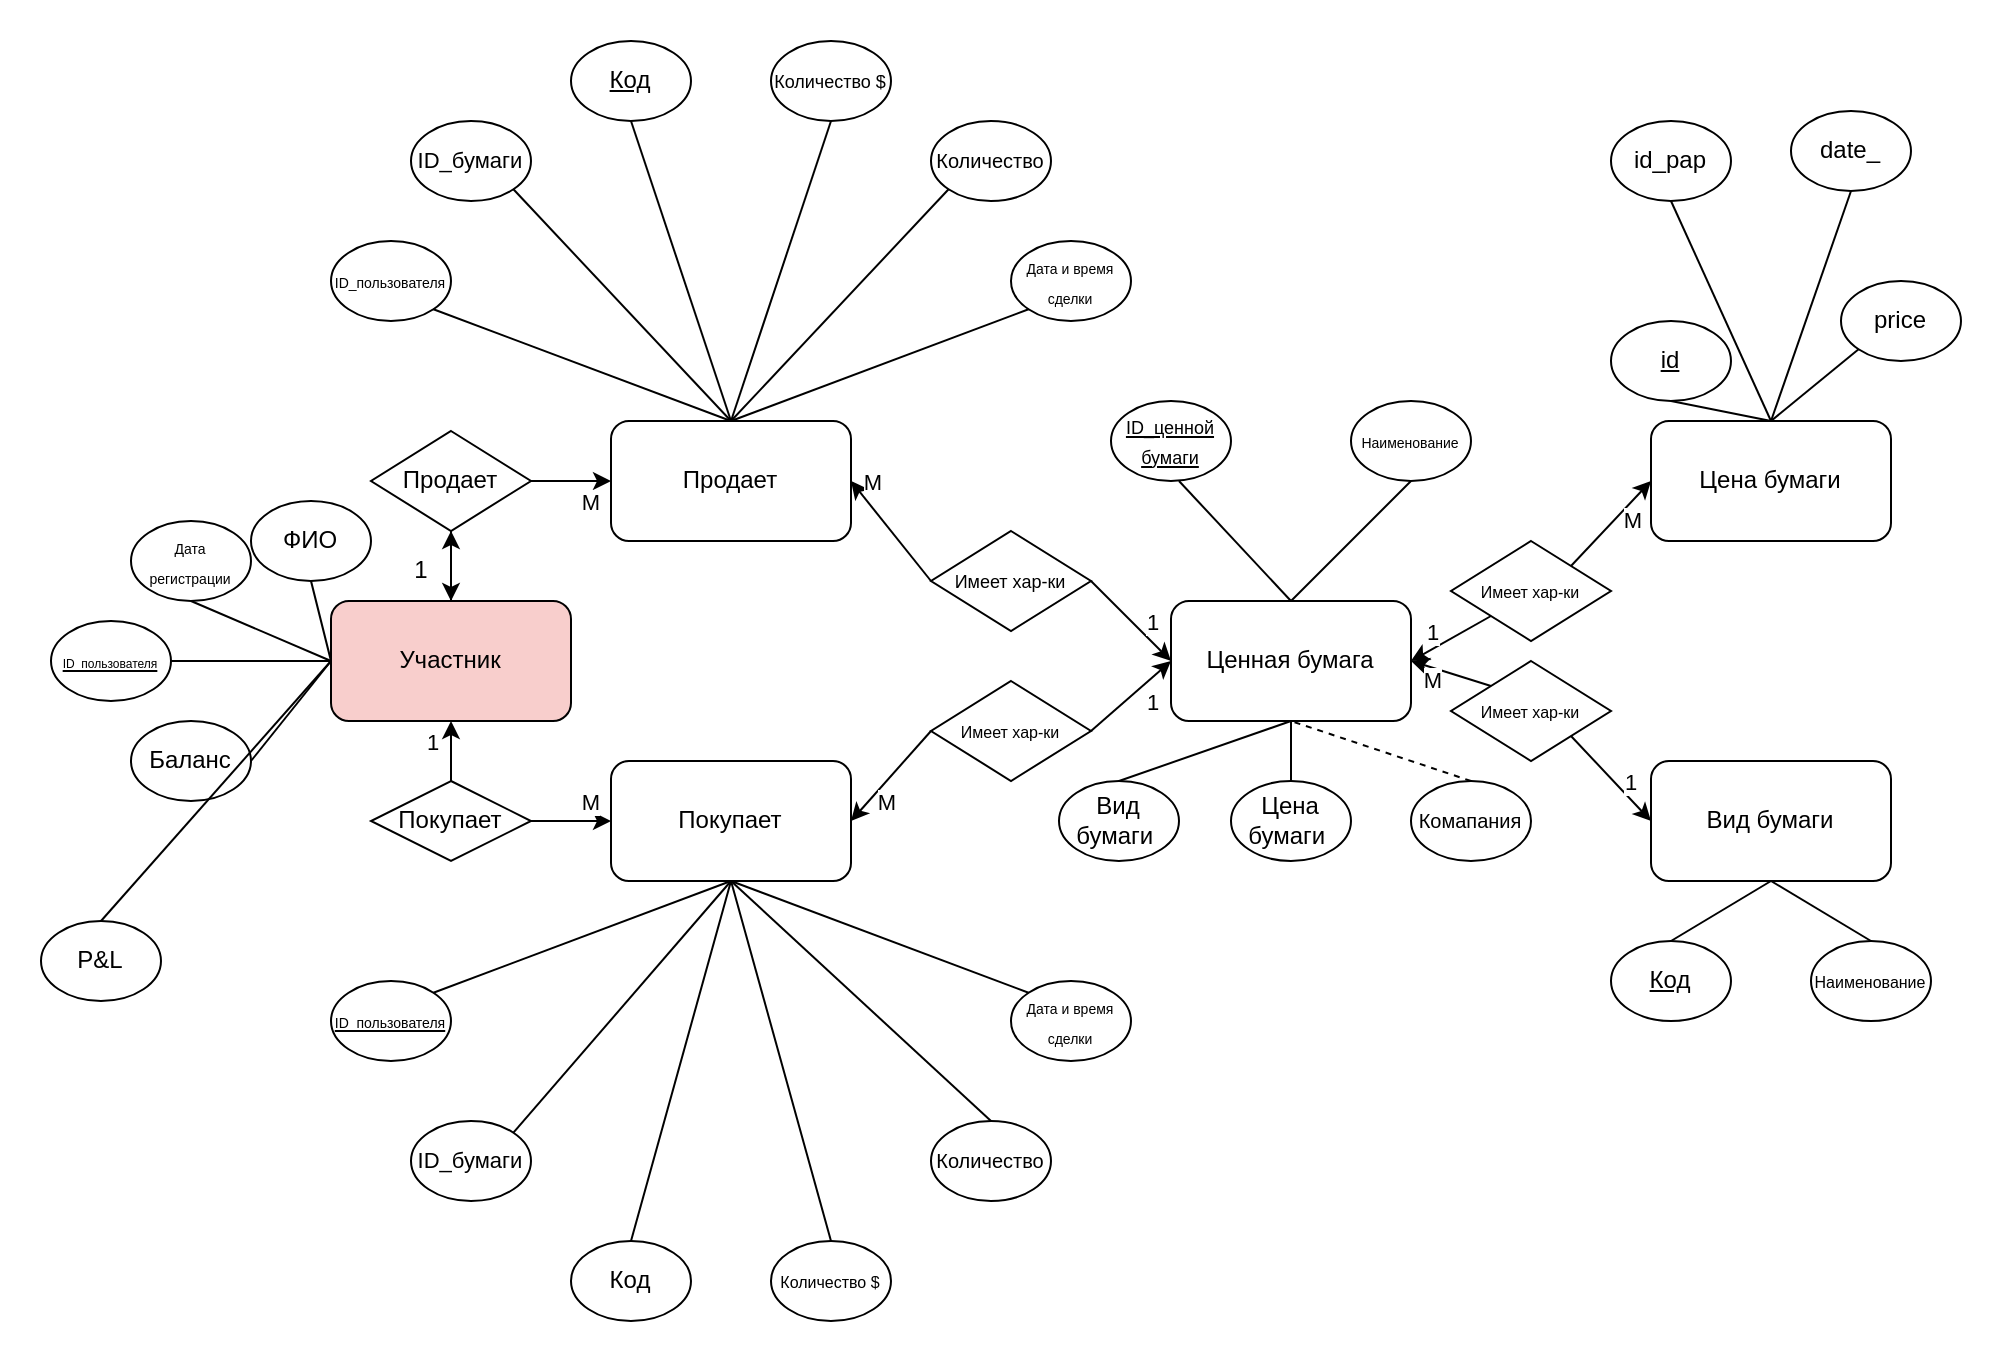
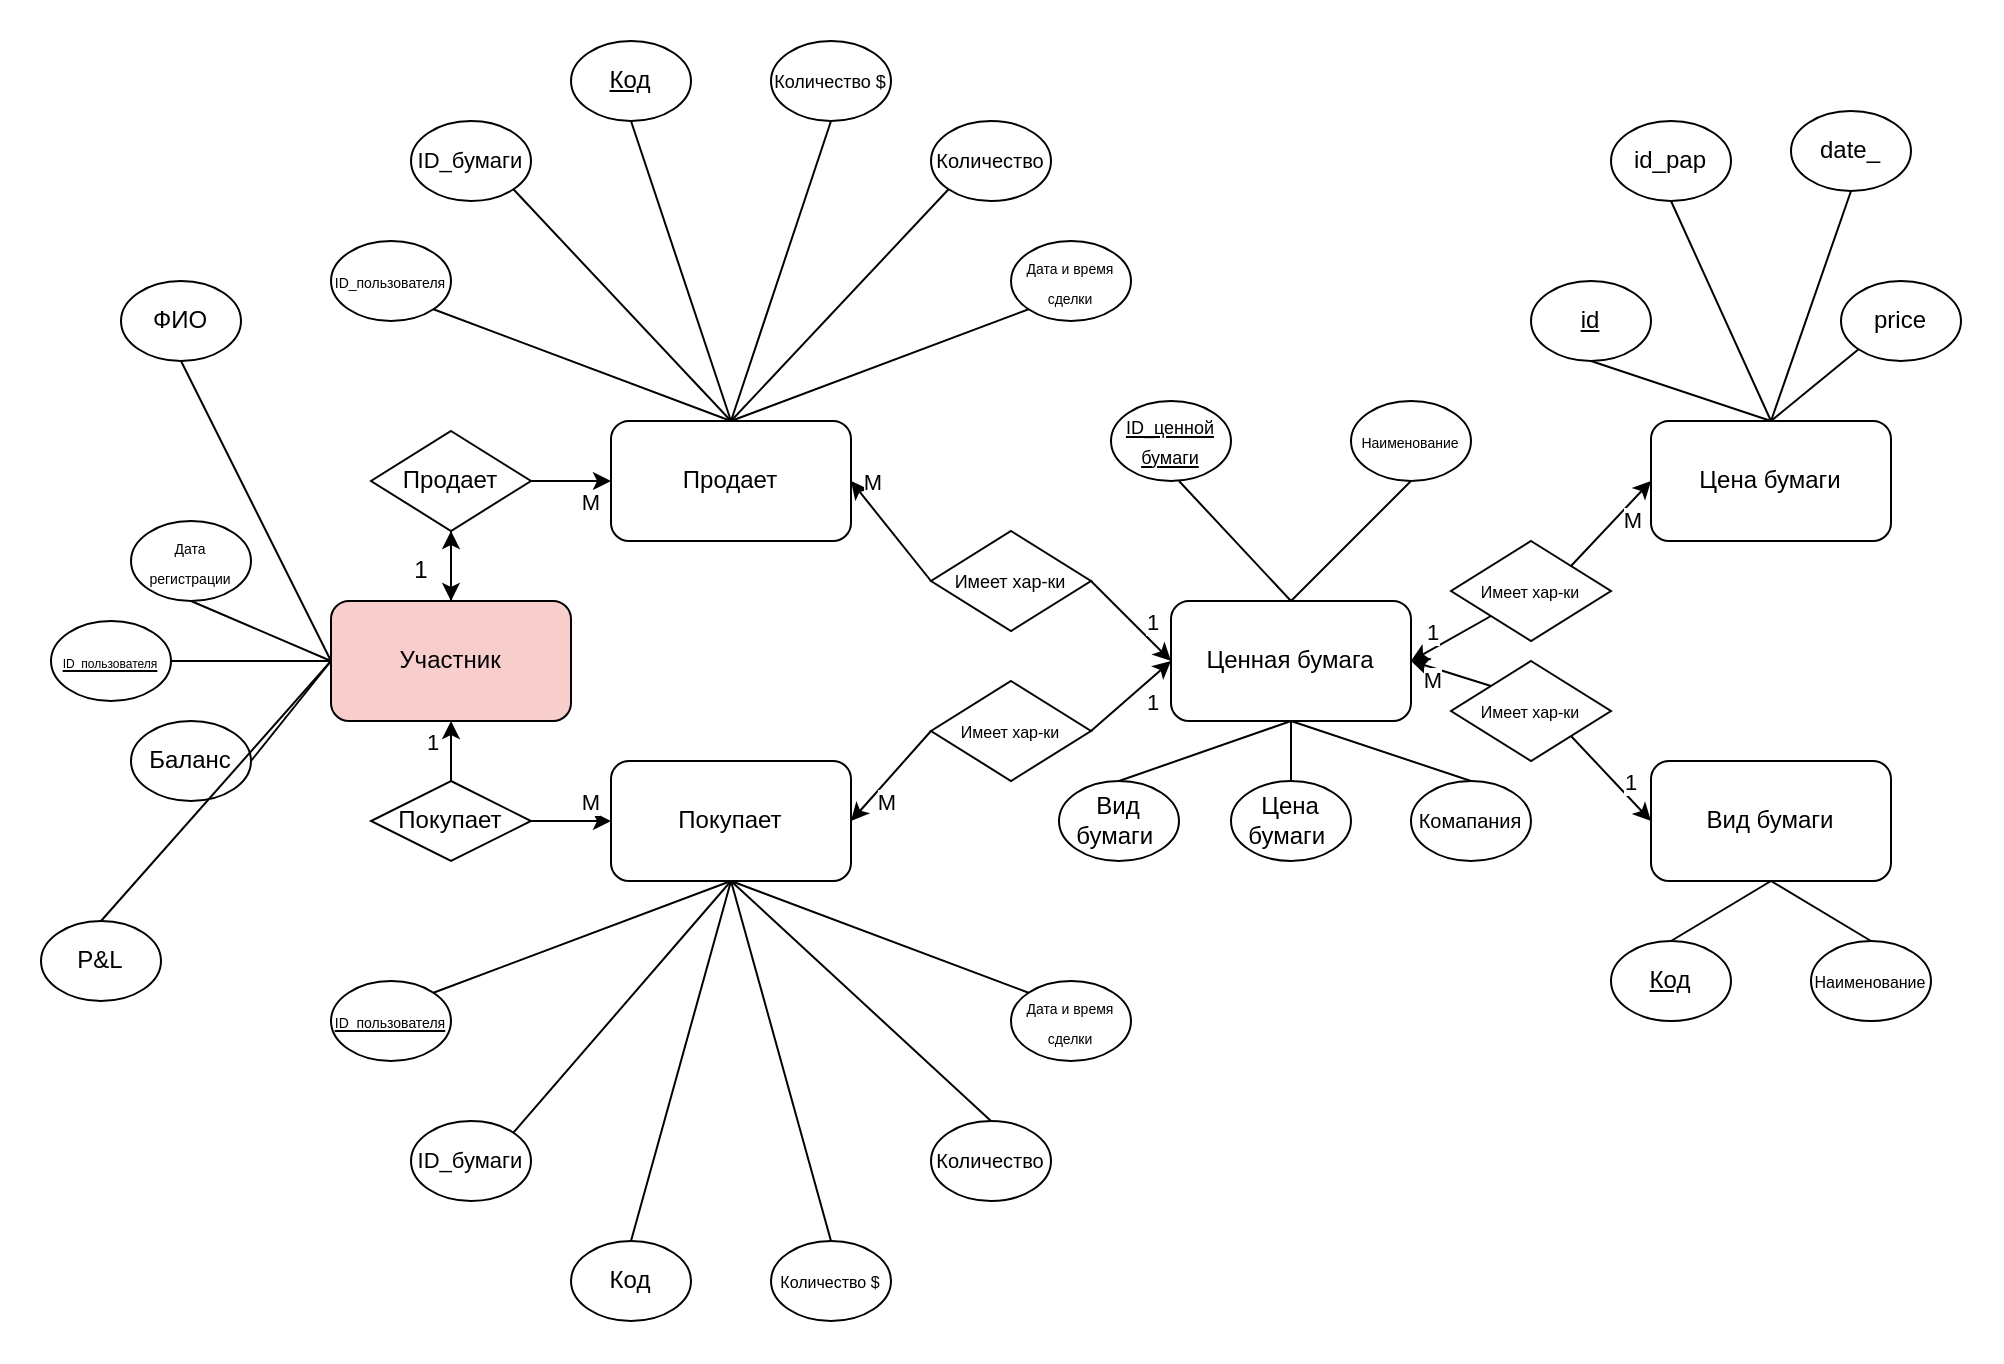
(1671, 361) -> (1591, 321)
(311, 541) -> (181, 321)
(1381, 751) -> (1381, 751)
